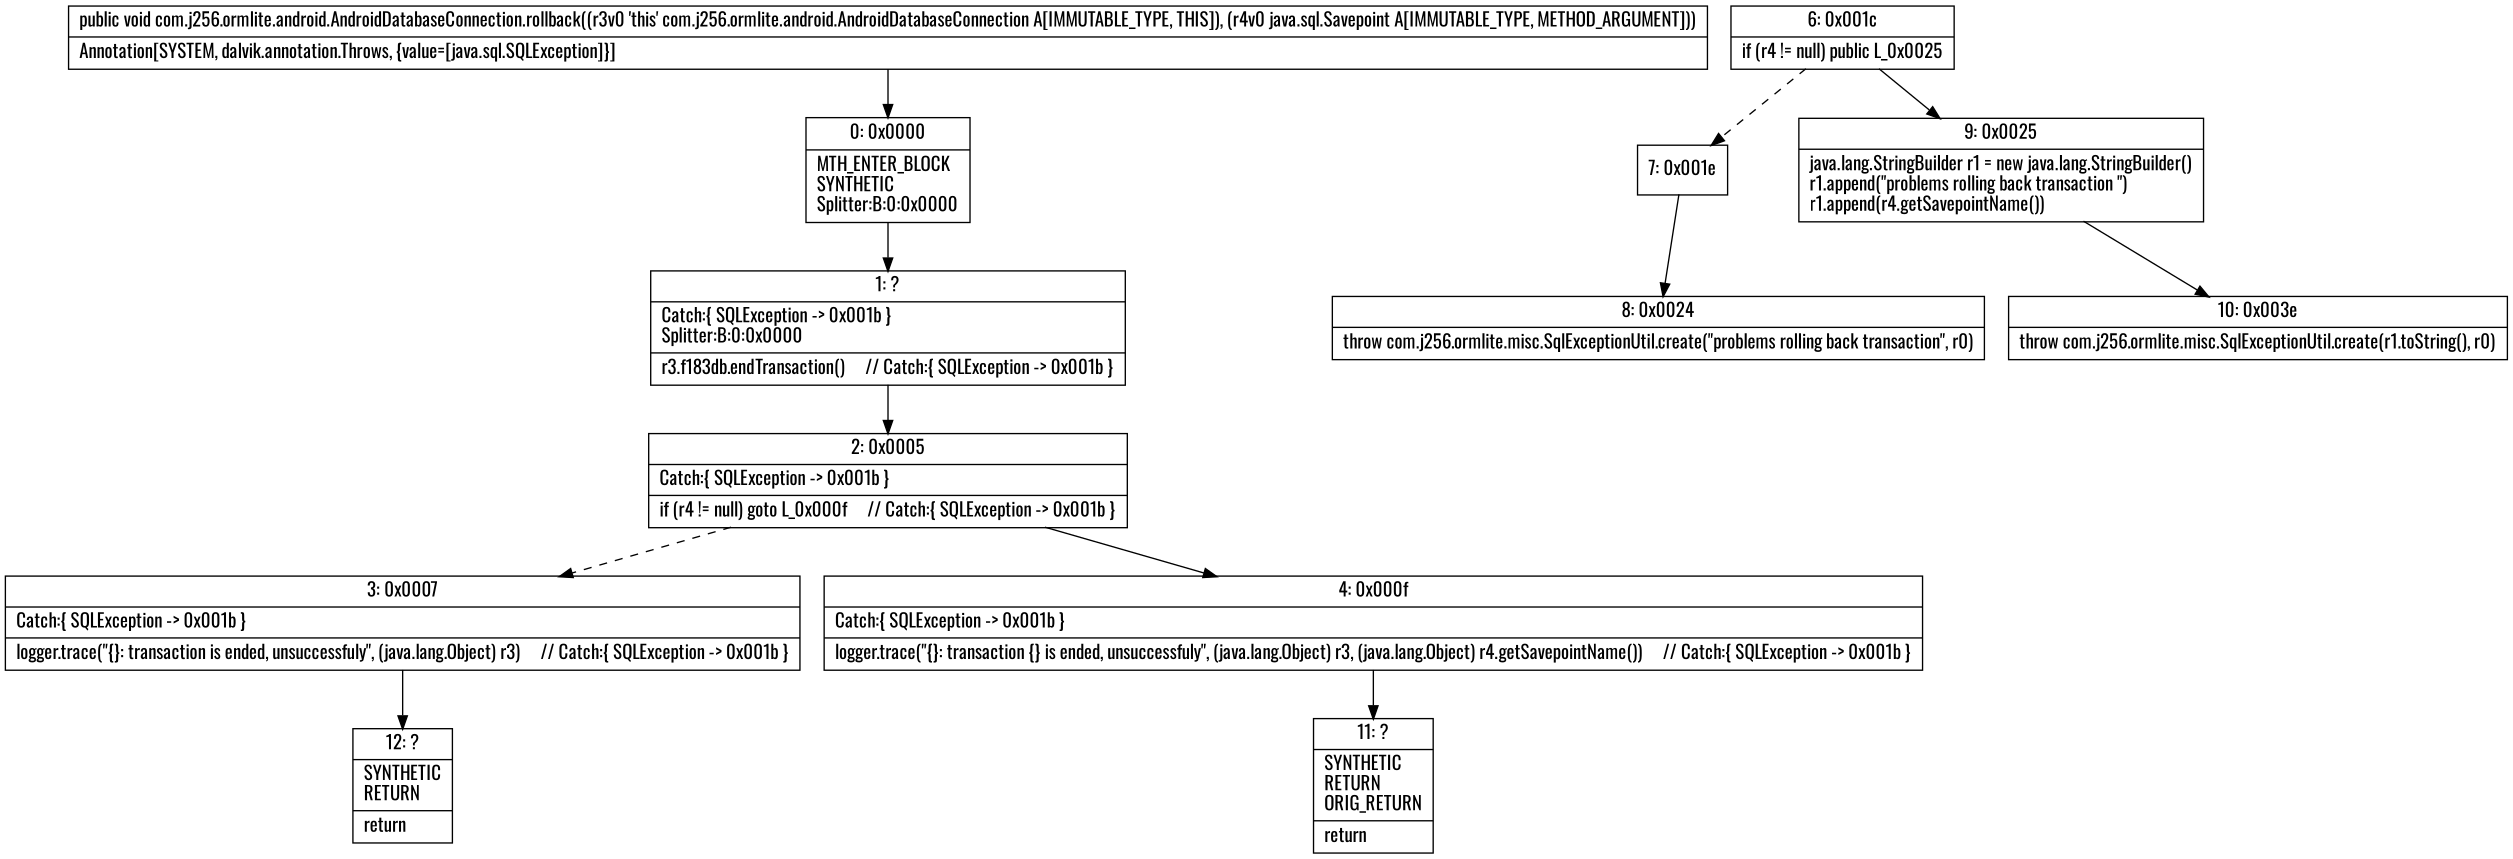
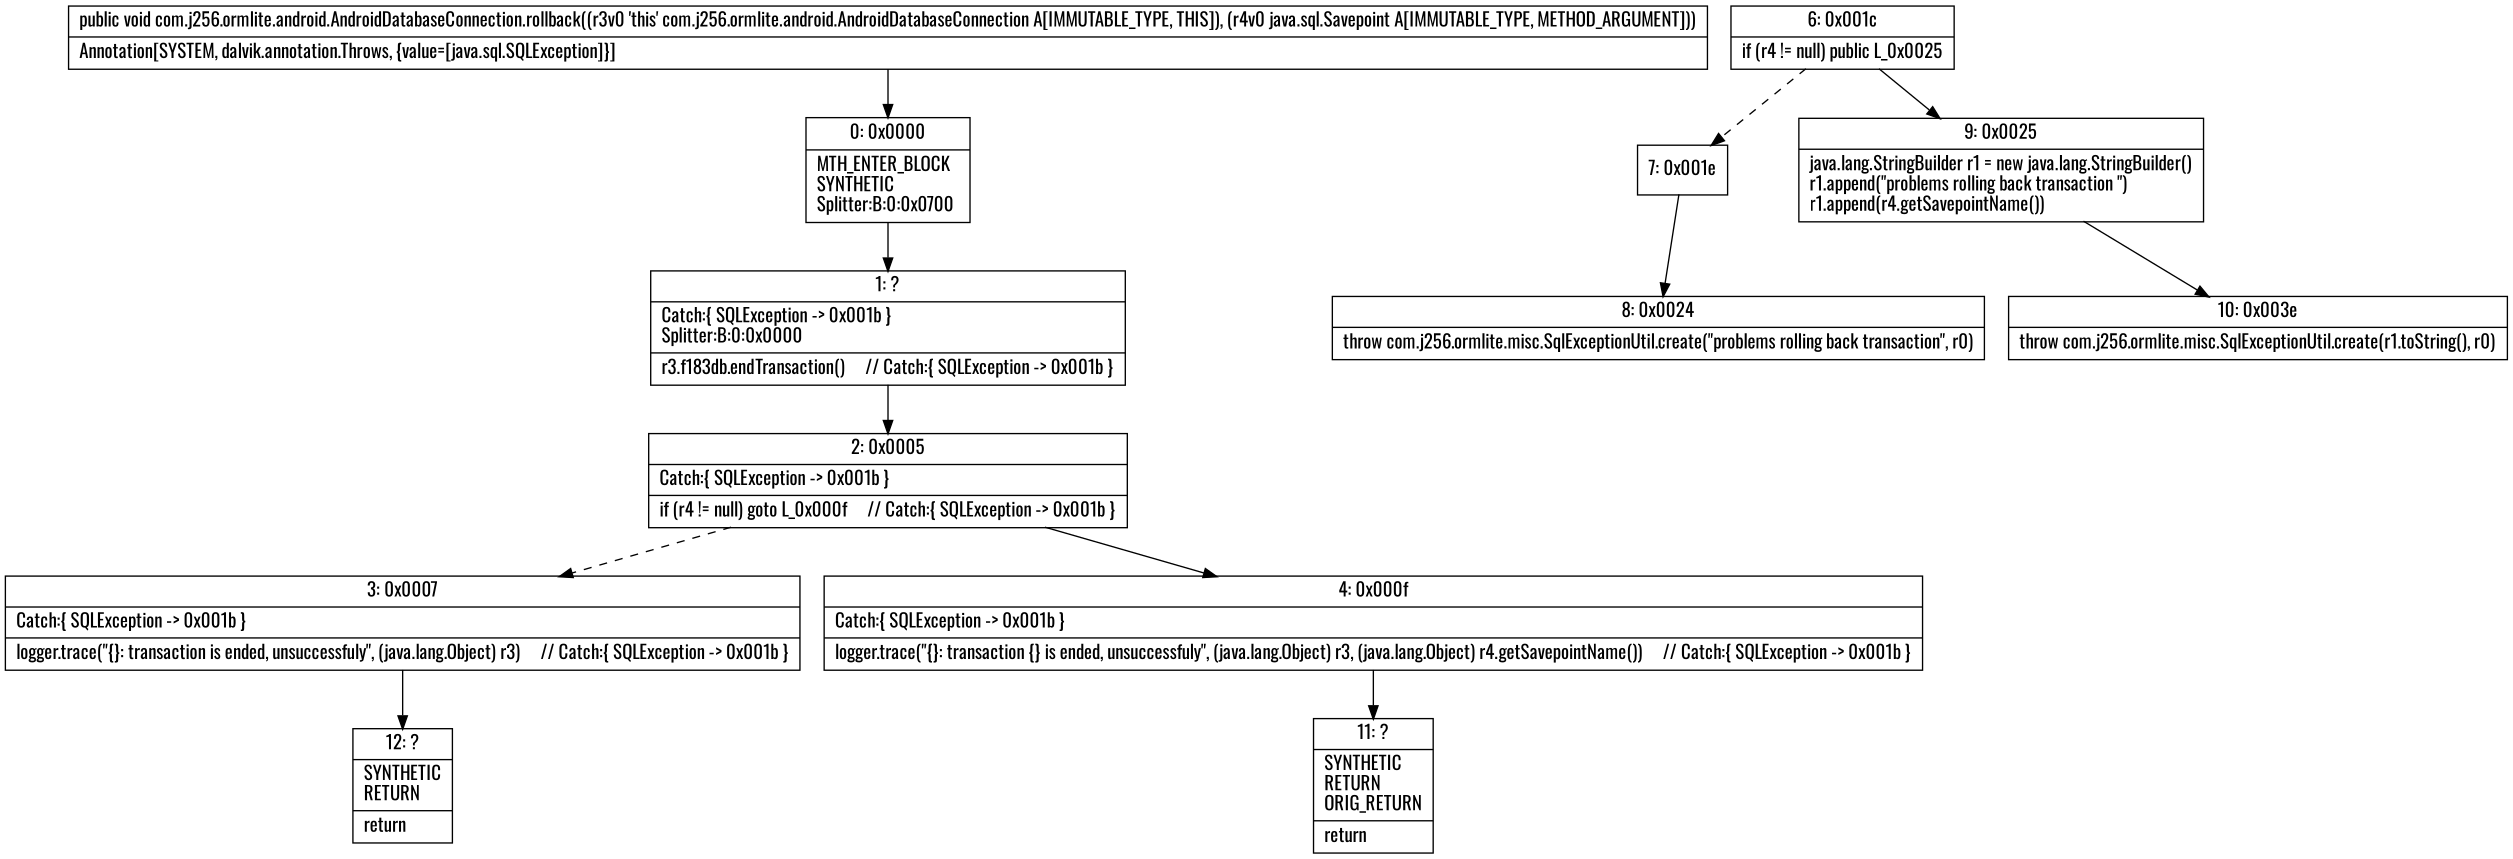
(888, 206) -> (886, 206)
